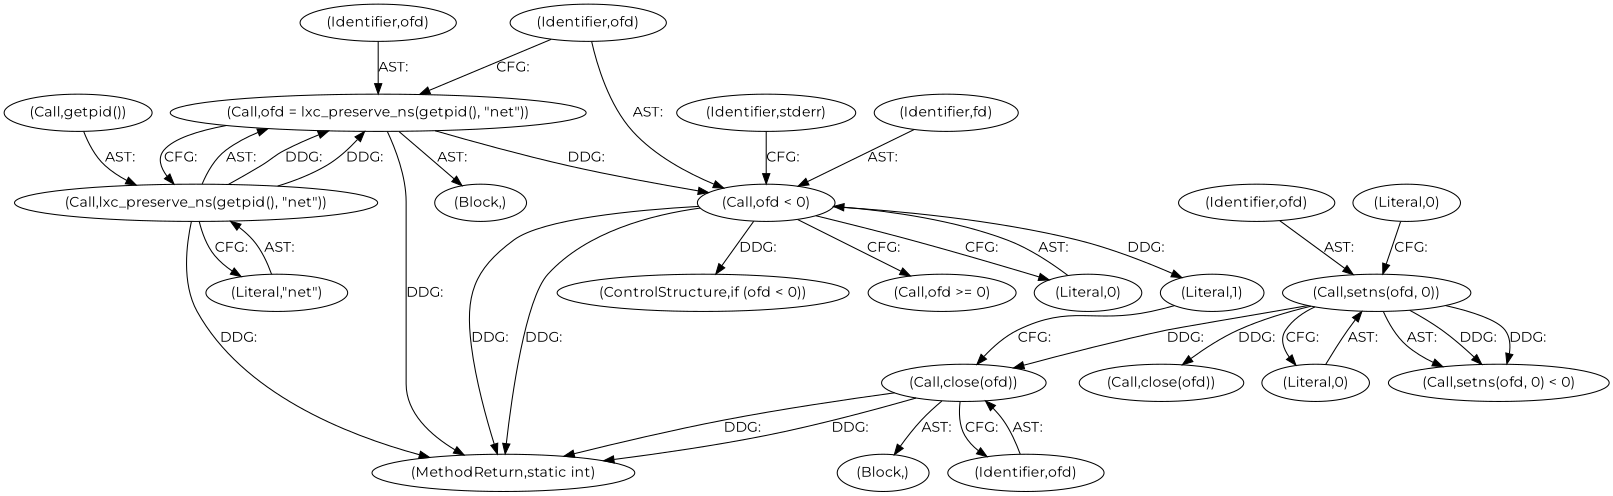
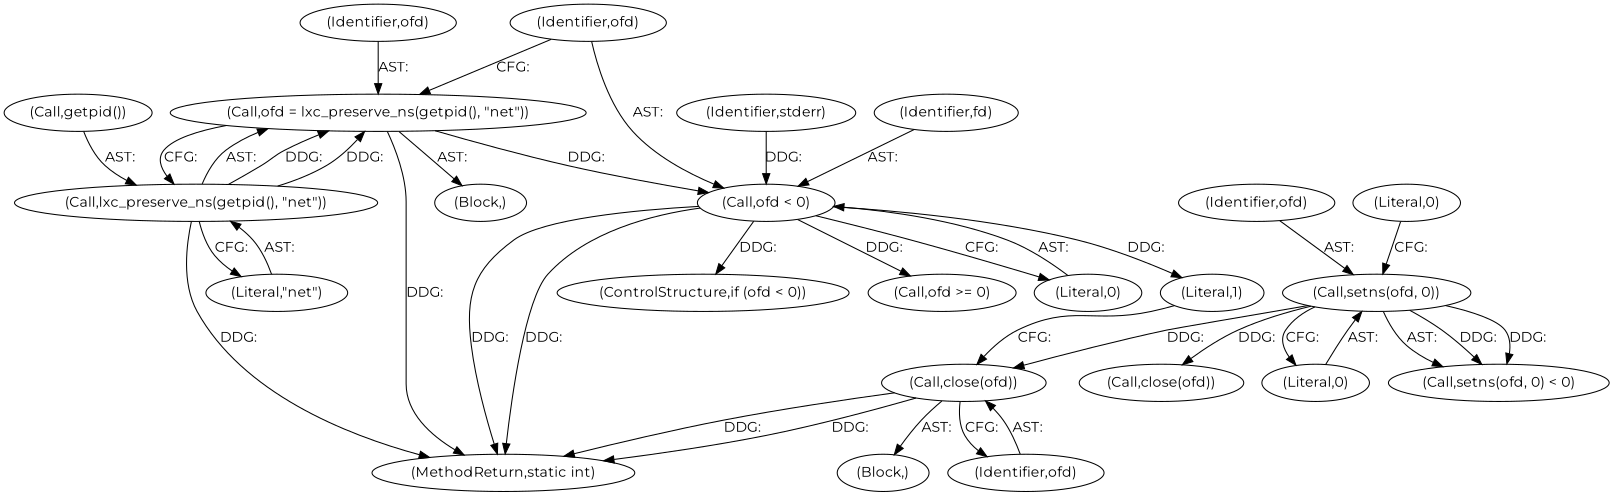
(785, 158) -> (785, 158)
(886, 248) -> (886, 248)
